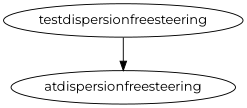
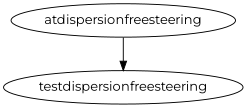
(123, 49) -> (123, 49)
